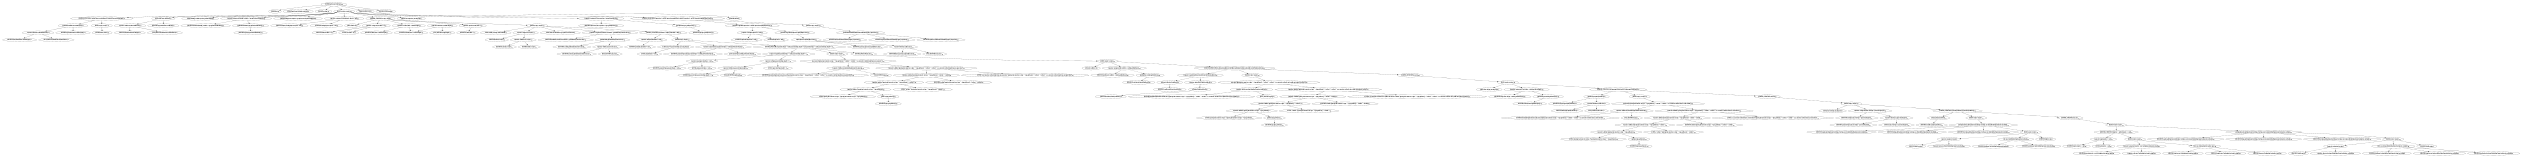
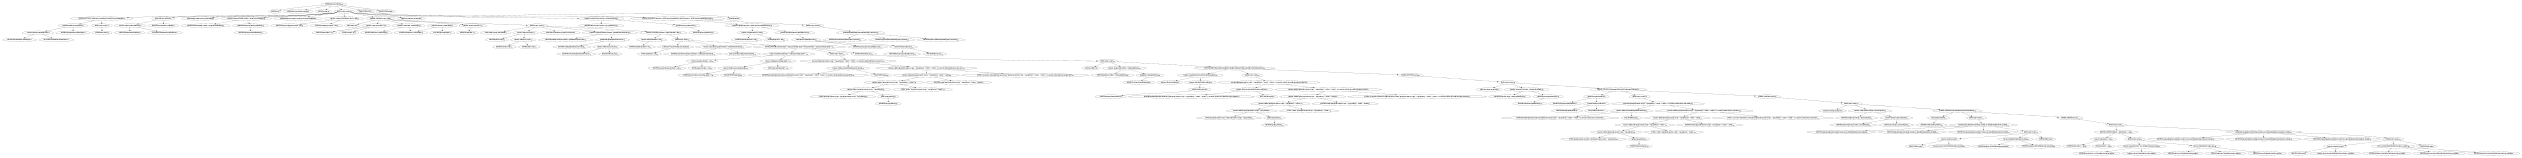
(1170, 90) -> none
